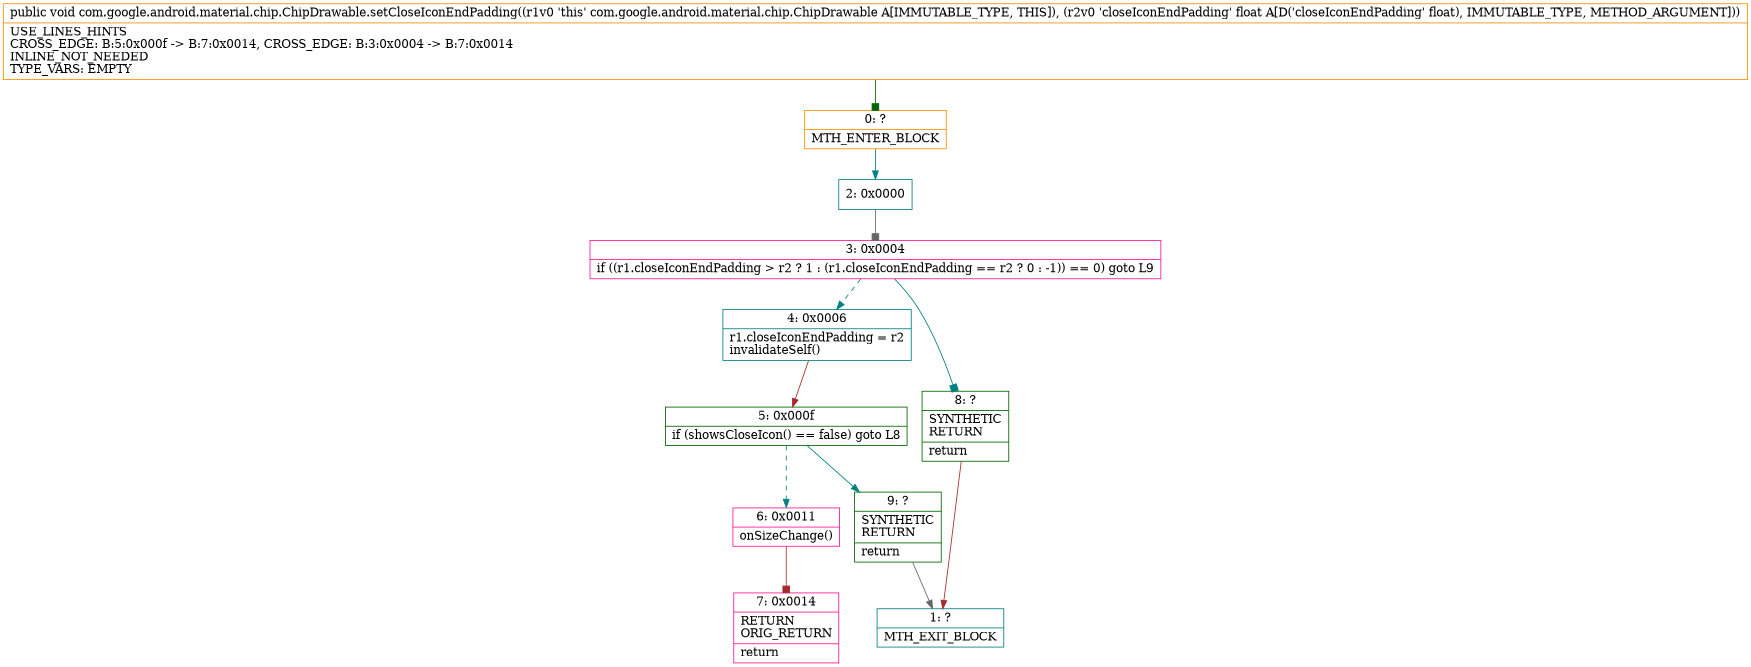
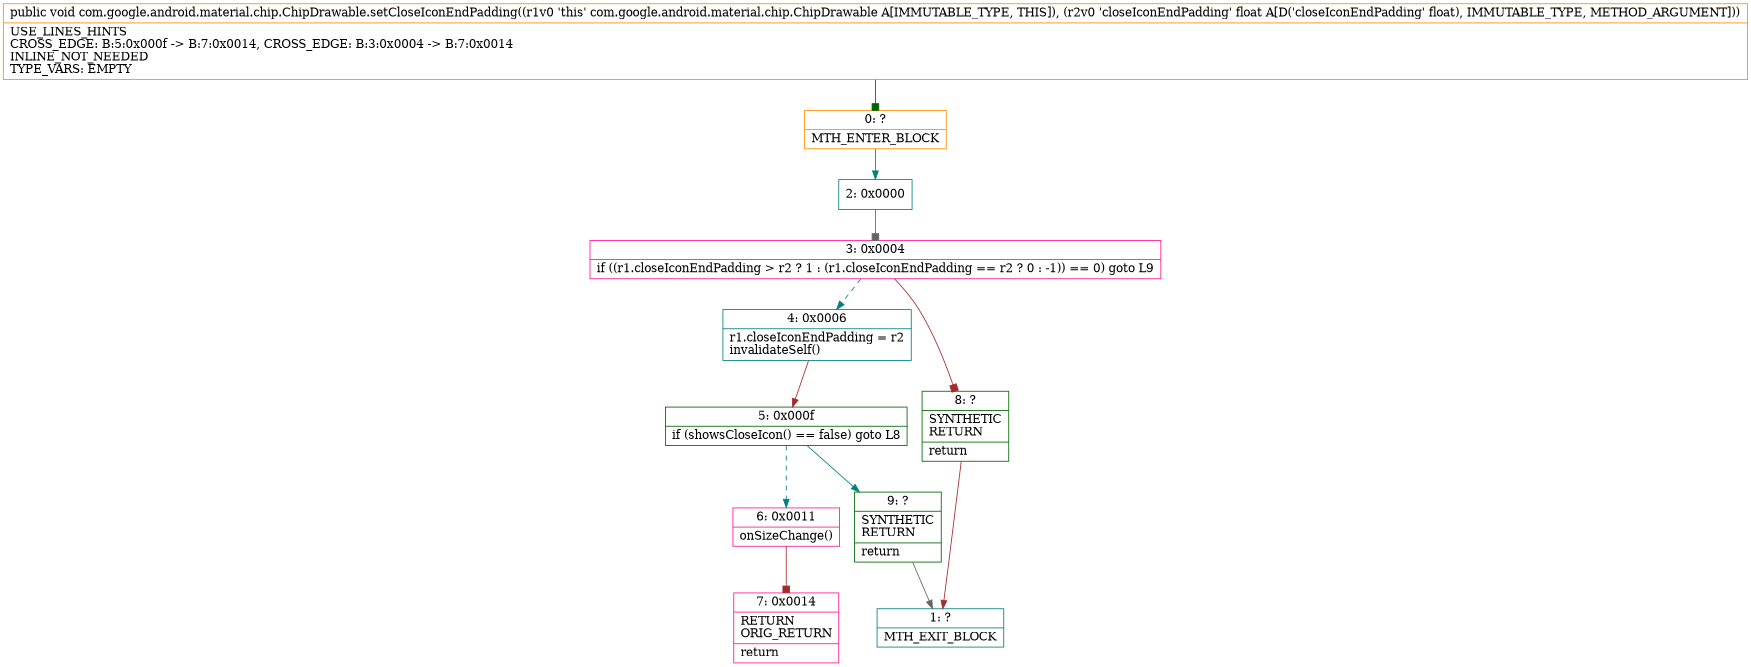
(929, 328) -> (929, 328)
